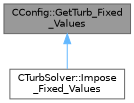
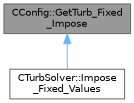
(67, 19) -> (67, 19)
